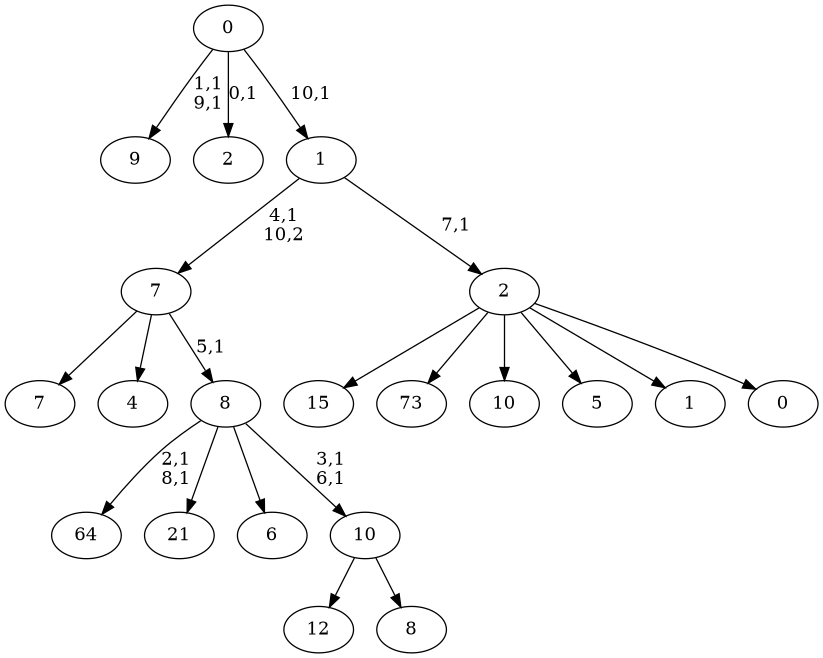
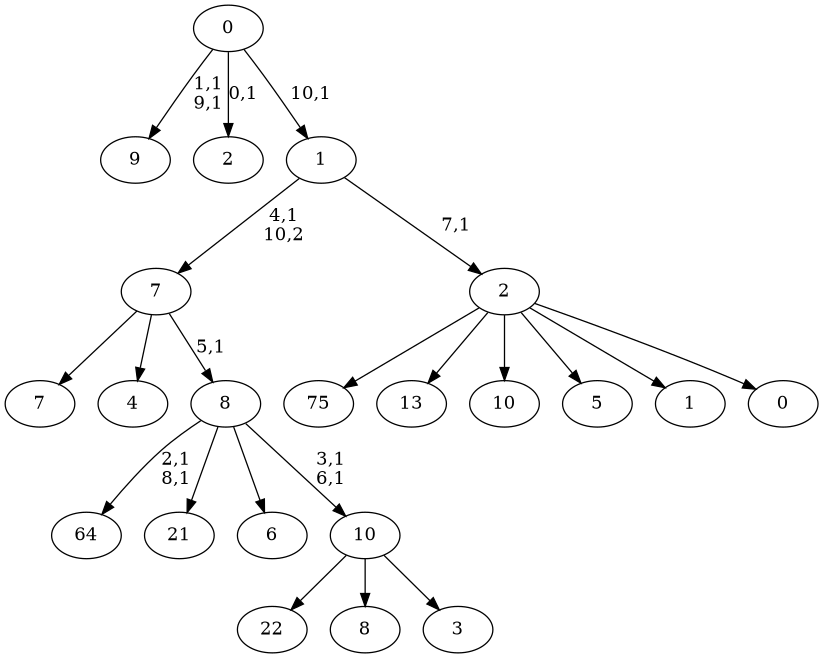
(319, 404) -> (319, 404)
(412, 404) -> (412, 404)
(319, 630) -> (272, 630)
none -> (458, 630)
